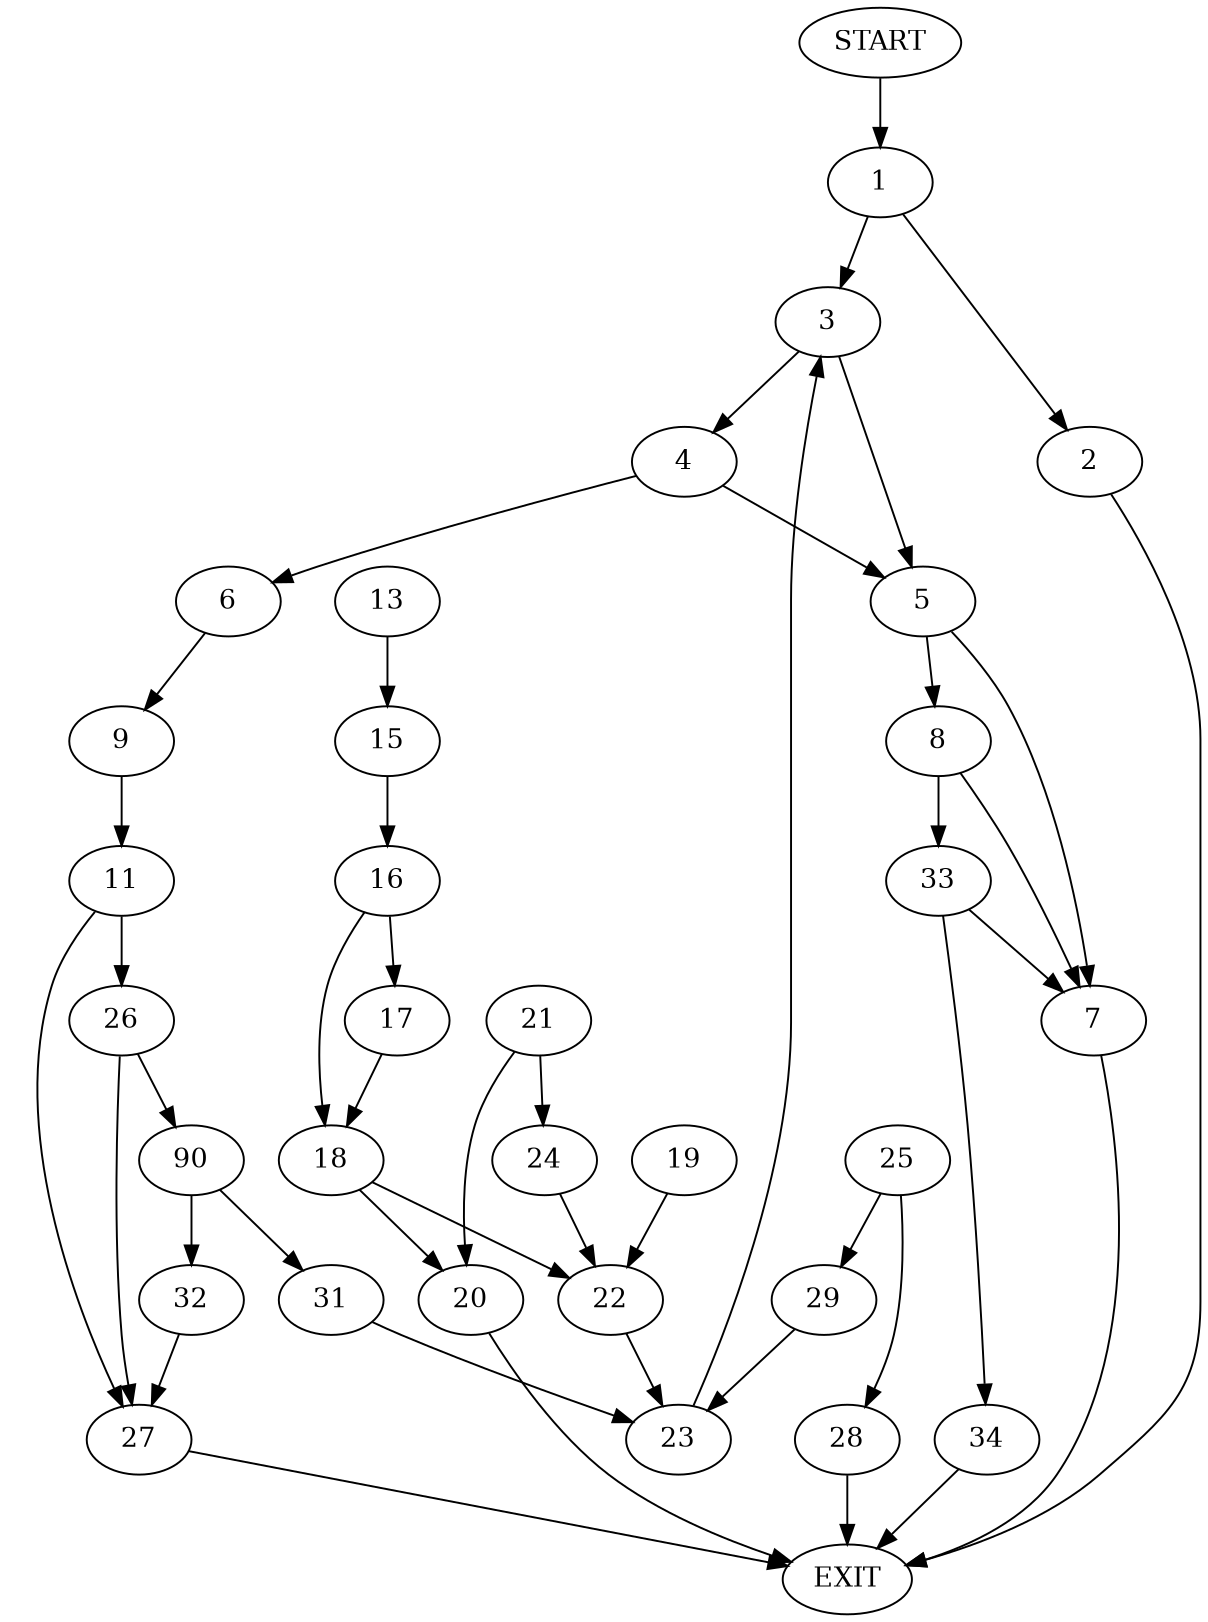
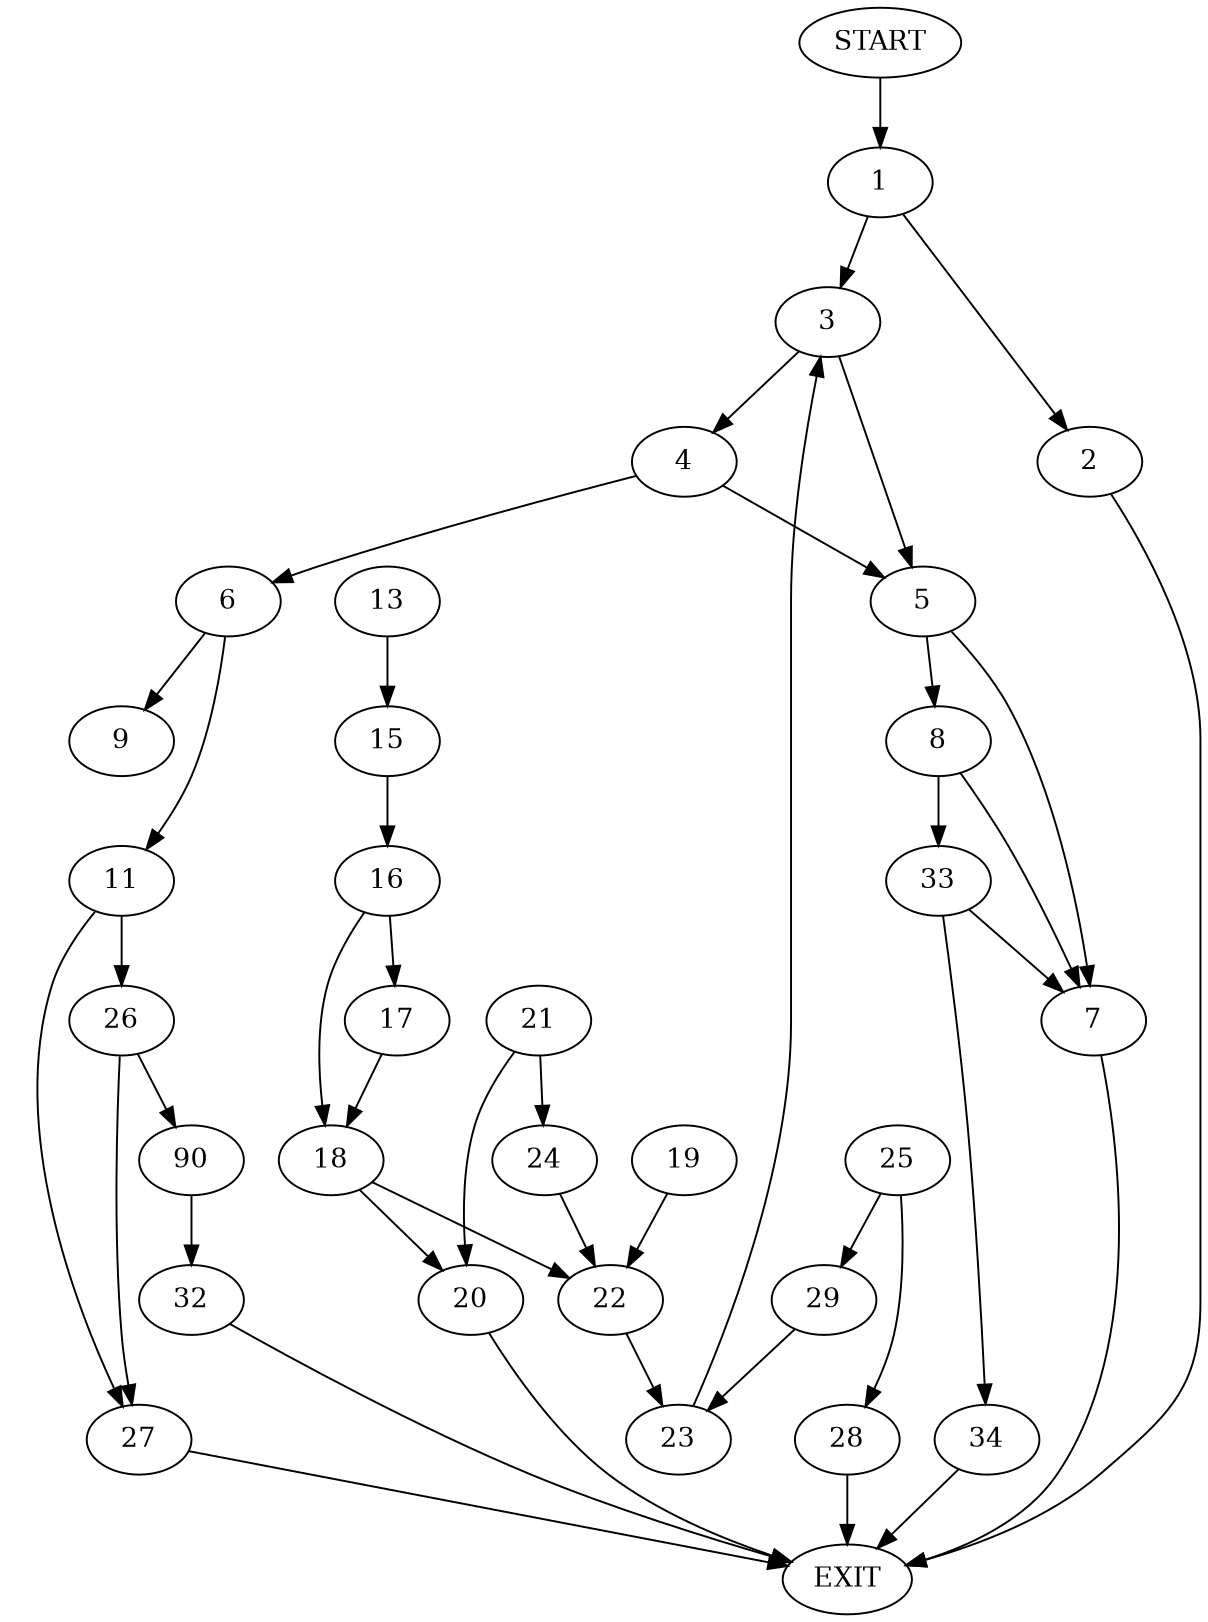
(122, 802) -> (205, 739)
(331, 1300) -> none
(169, 1360) -> (493, 1458)
